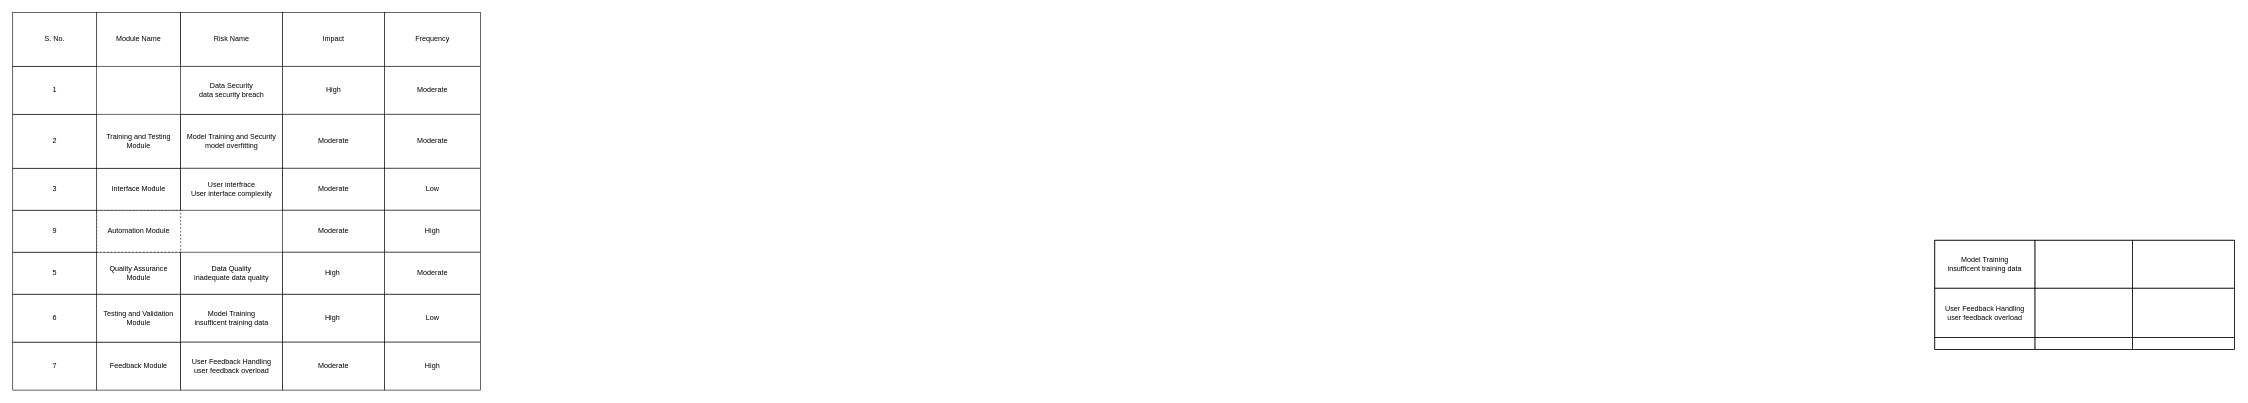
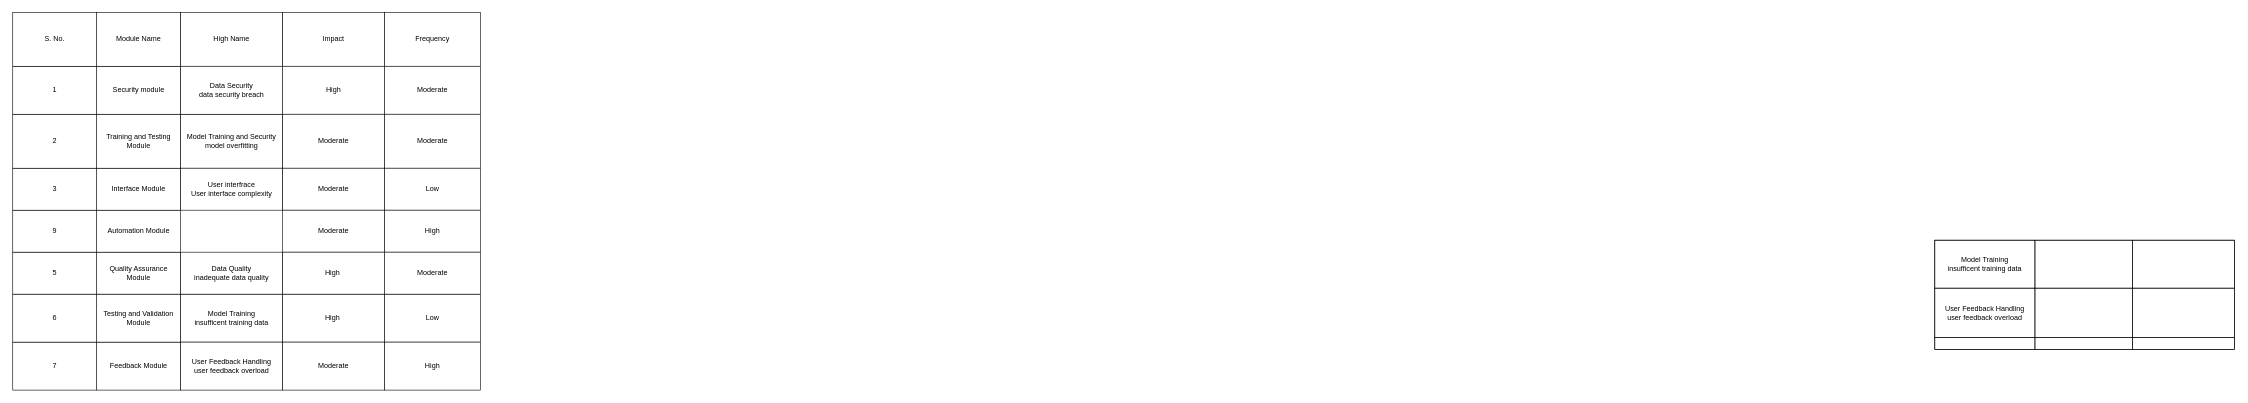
(231, 39) -> (231, 39)
none -> (138, 90)
(138, 231) -> (138, 231)
